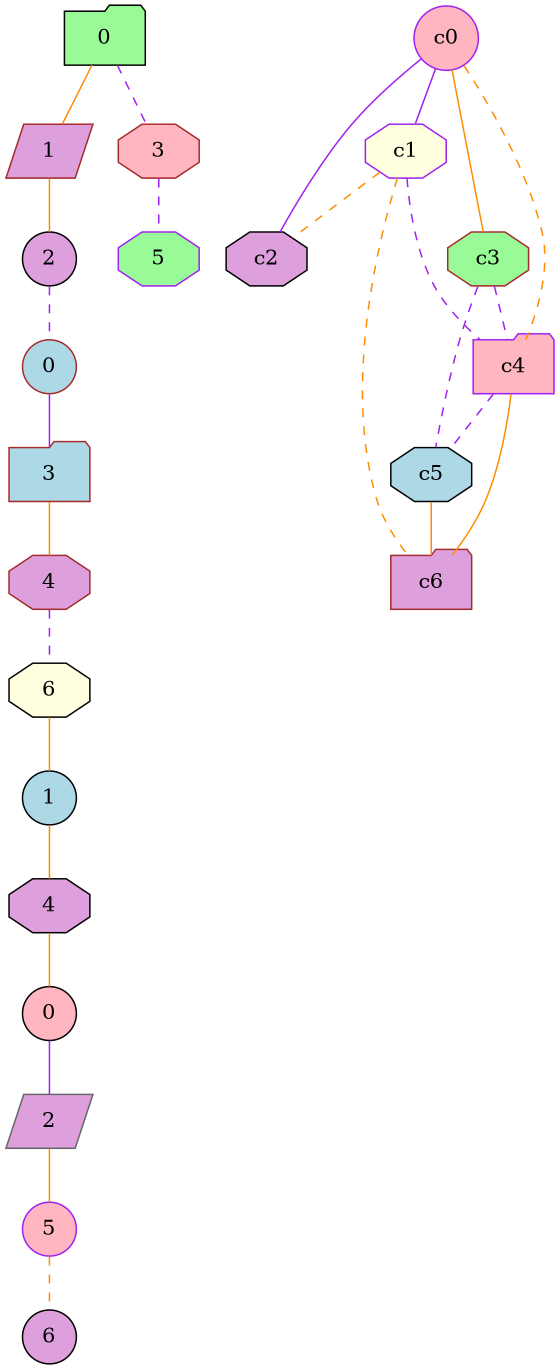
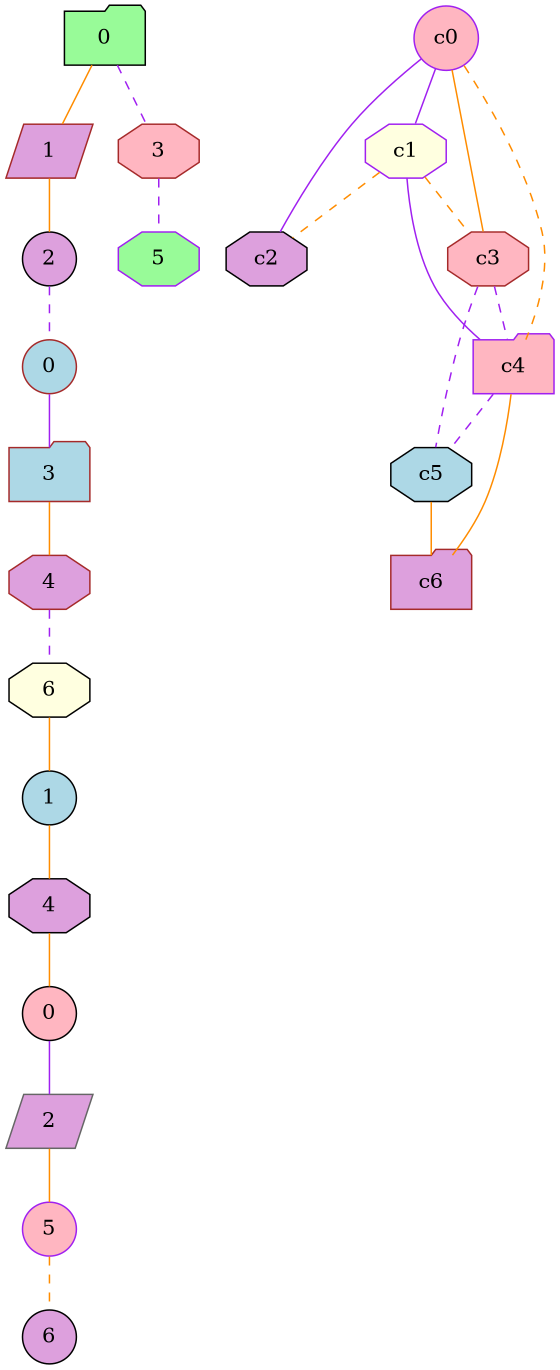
(488, 259) -> (488, 259)
(426, 267) -> (426, 267)
(363, 370) -> (447, 205)
